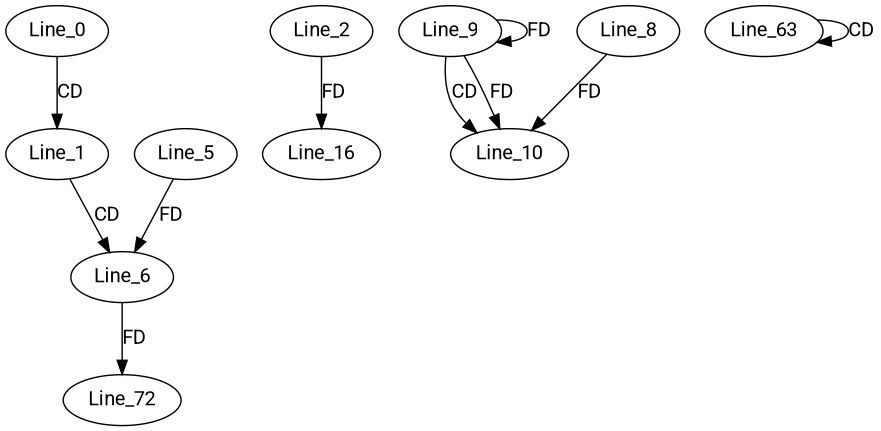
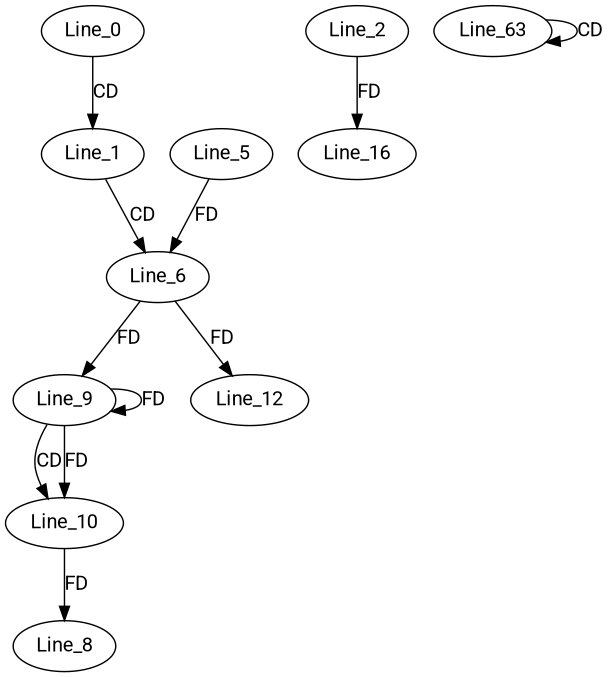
(574, 87) -> (64, 578)
none -> (116, 333)
(122, 400) -> (250, 400)
